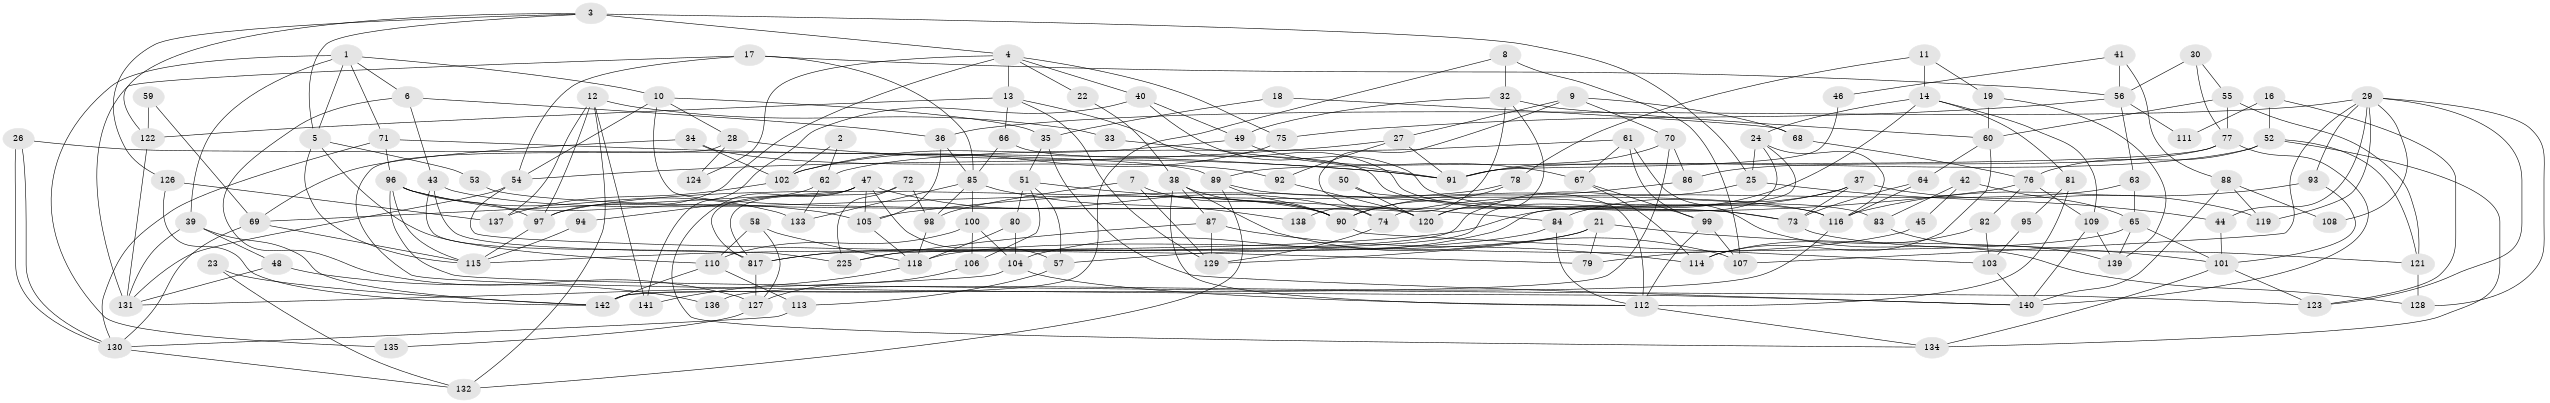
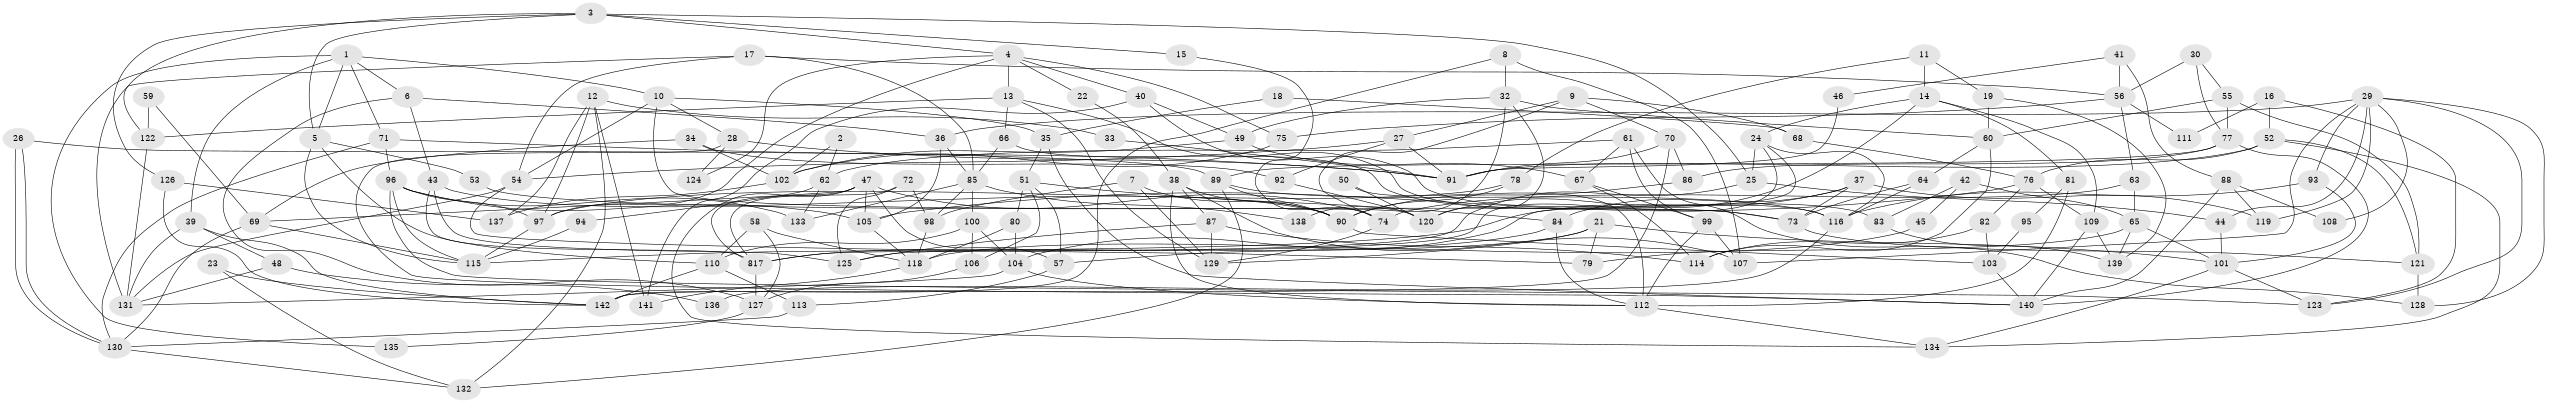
none -> (1181, 55)
(845, 264) -> (845, 264)
